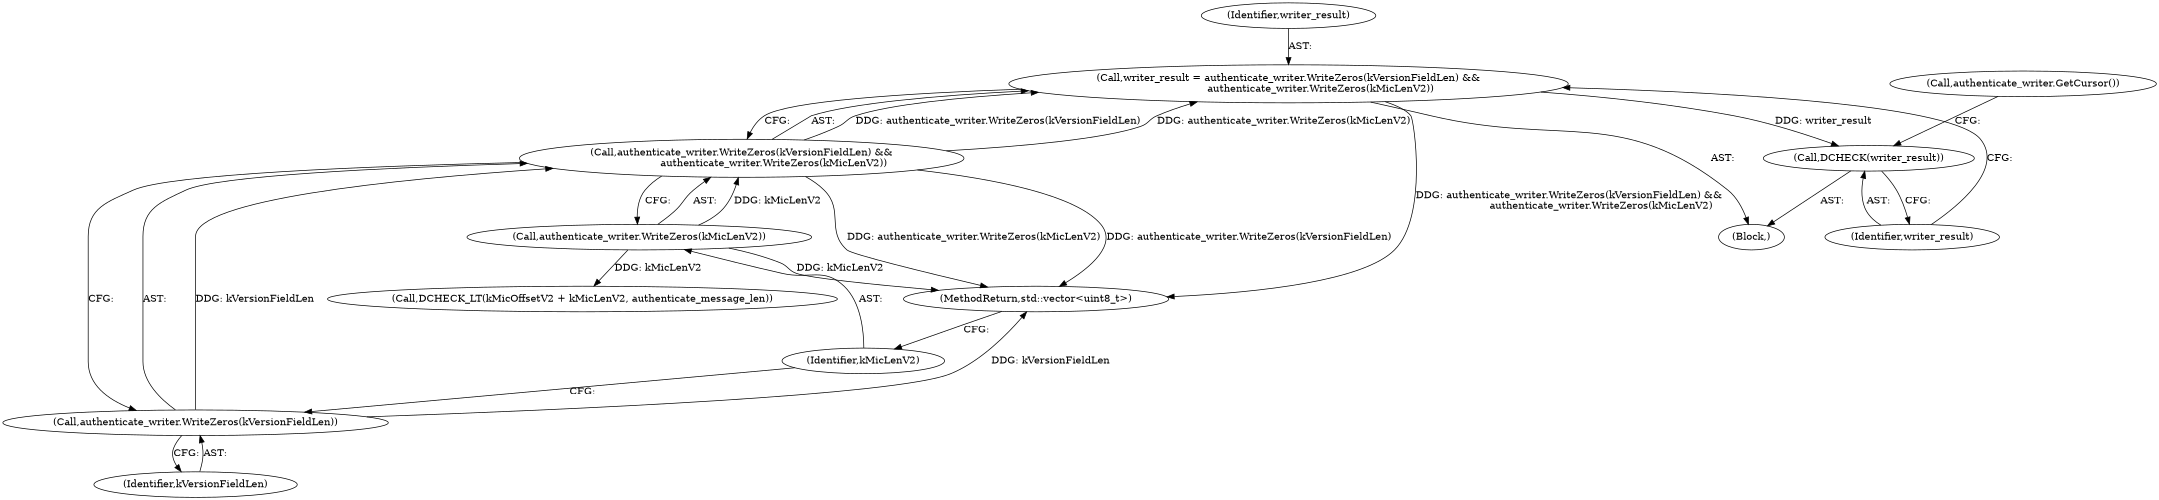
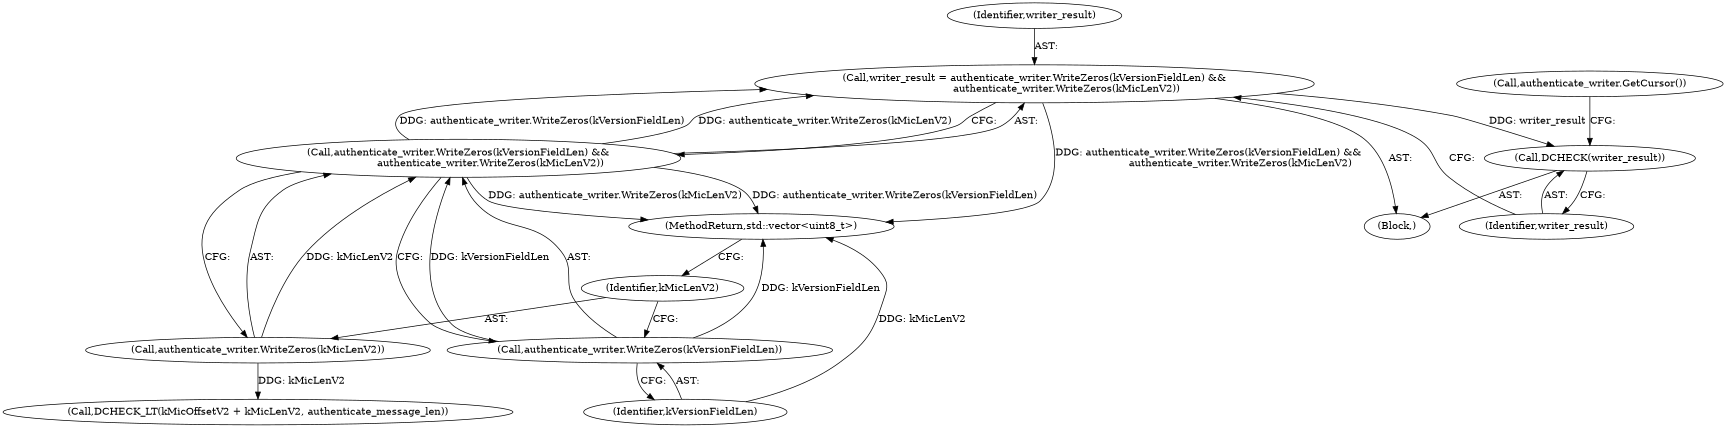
(848, 281) -> (864, 341)
